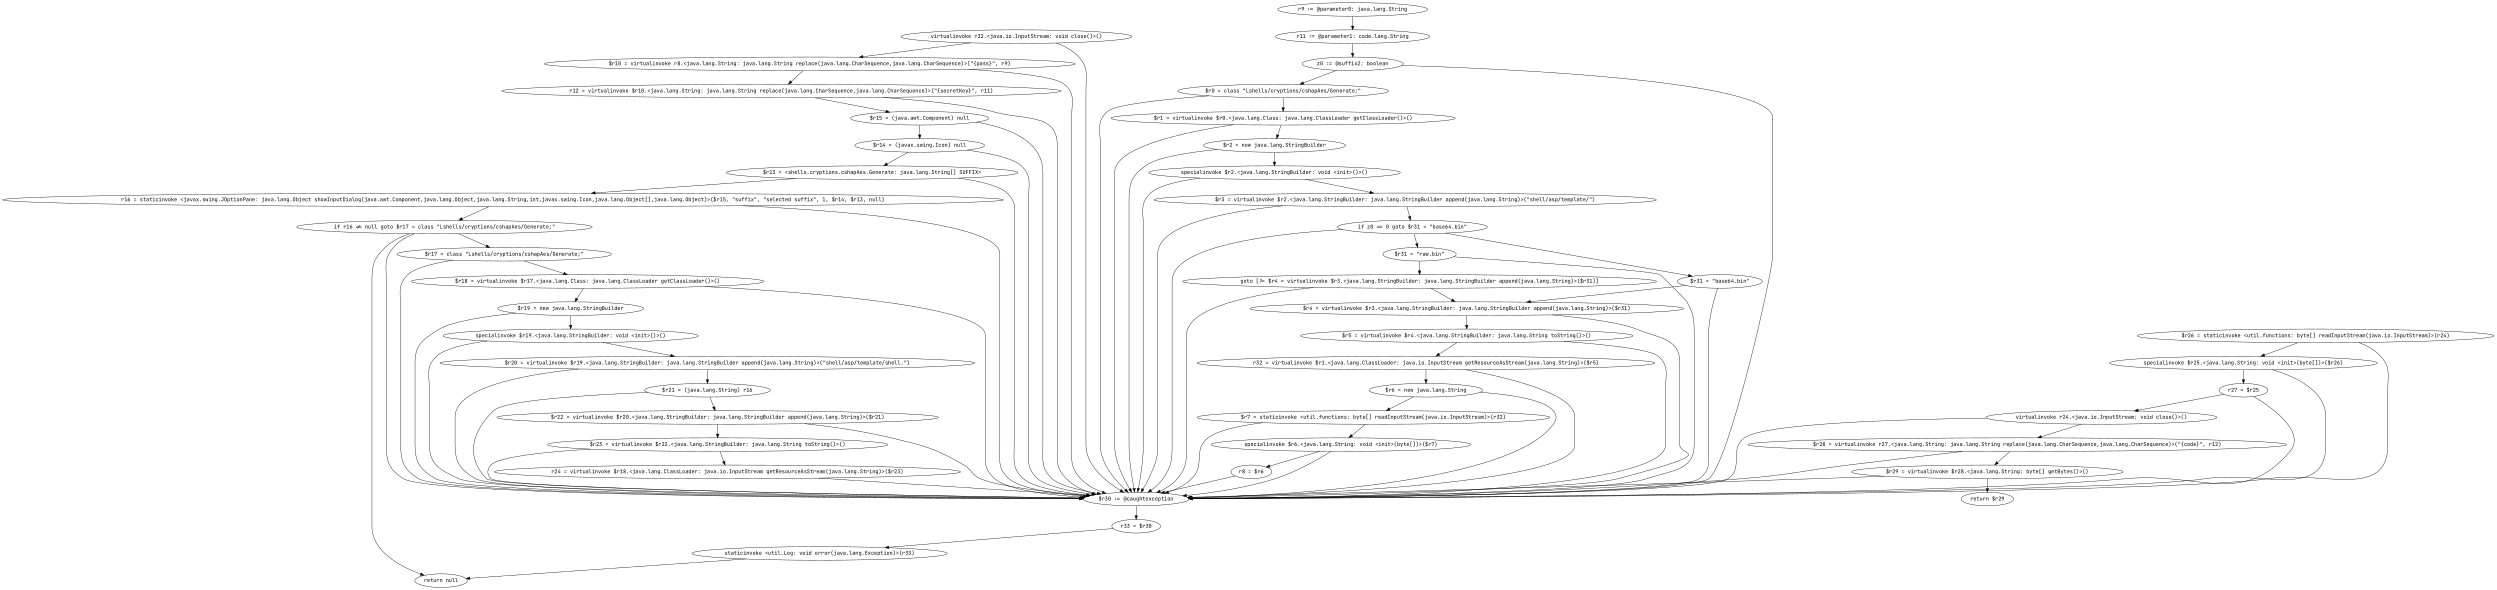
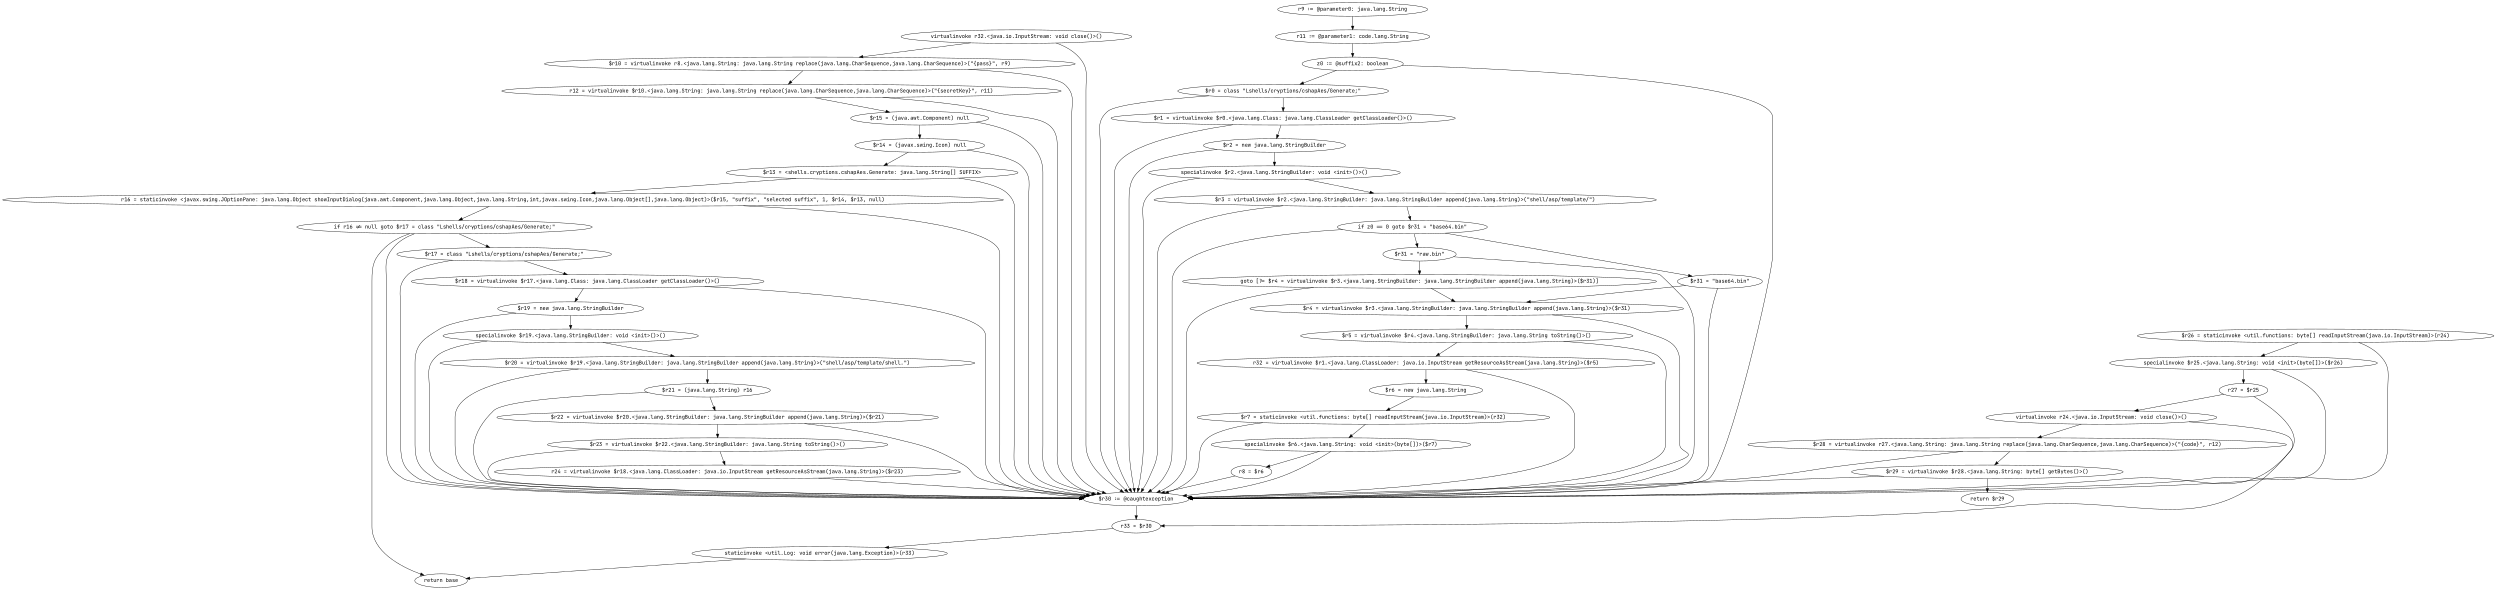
(1736, 460) -> (1796, 518)
(1424, 477) -> none
(441, 581) -> (441, 581)
